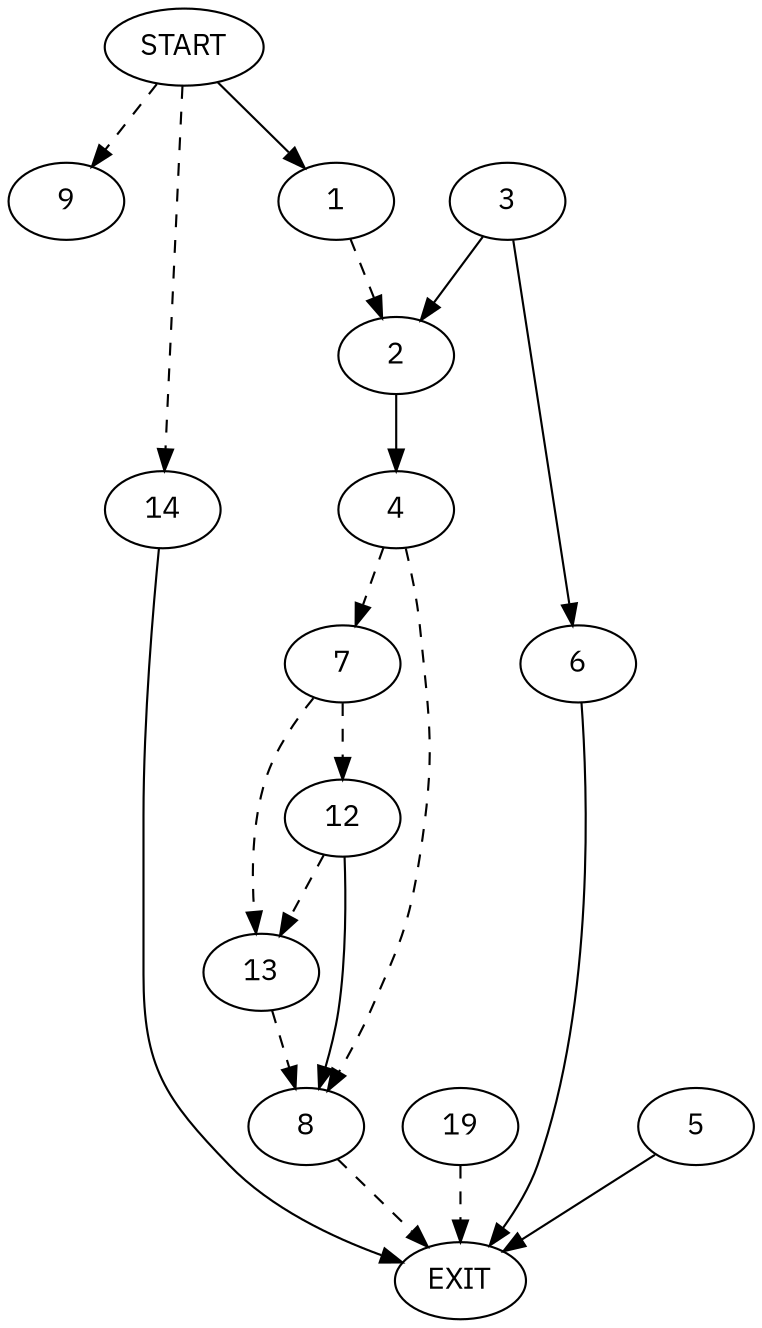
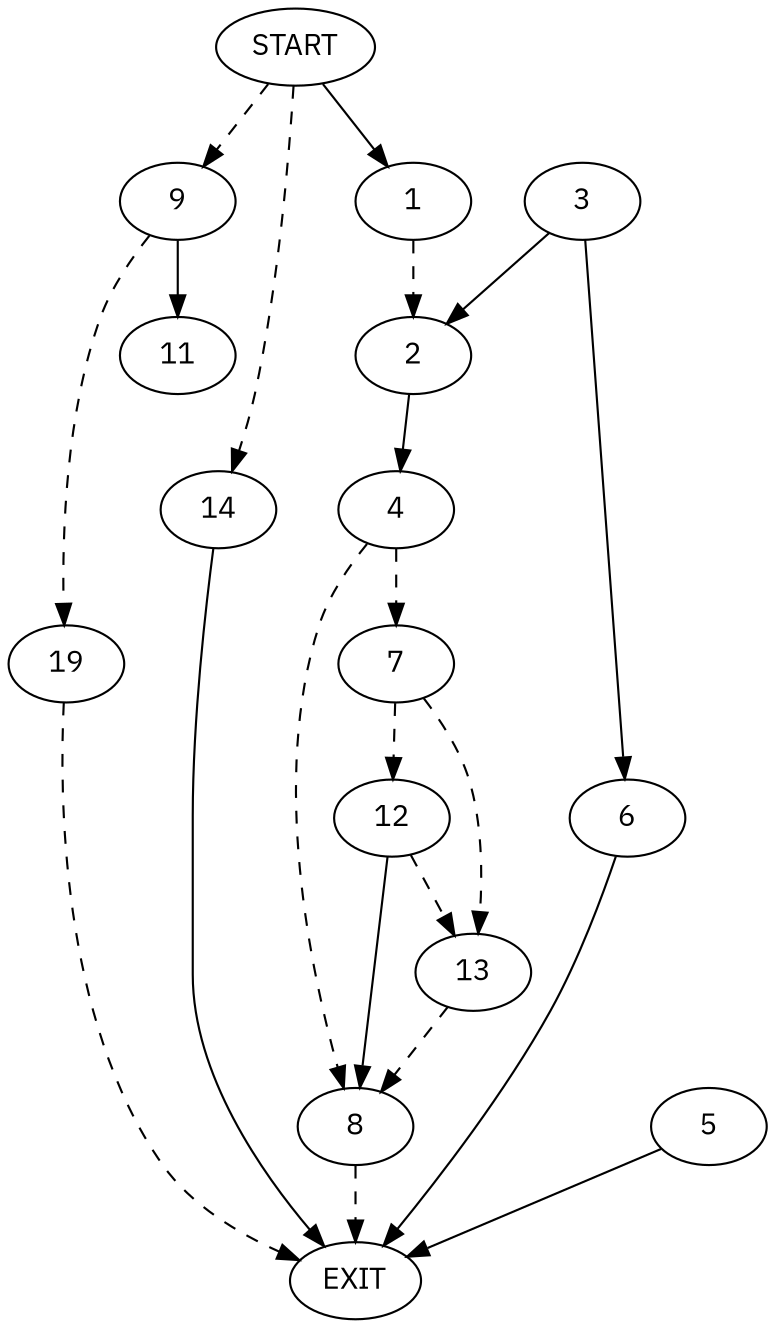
none -> (178, 356)
none -> (77, 412)
